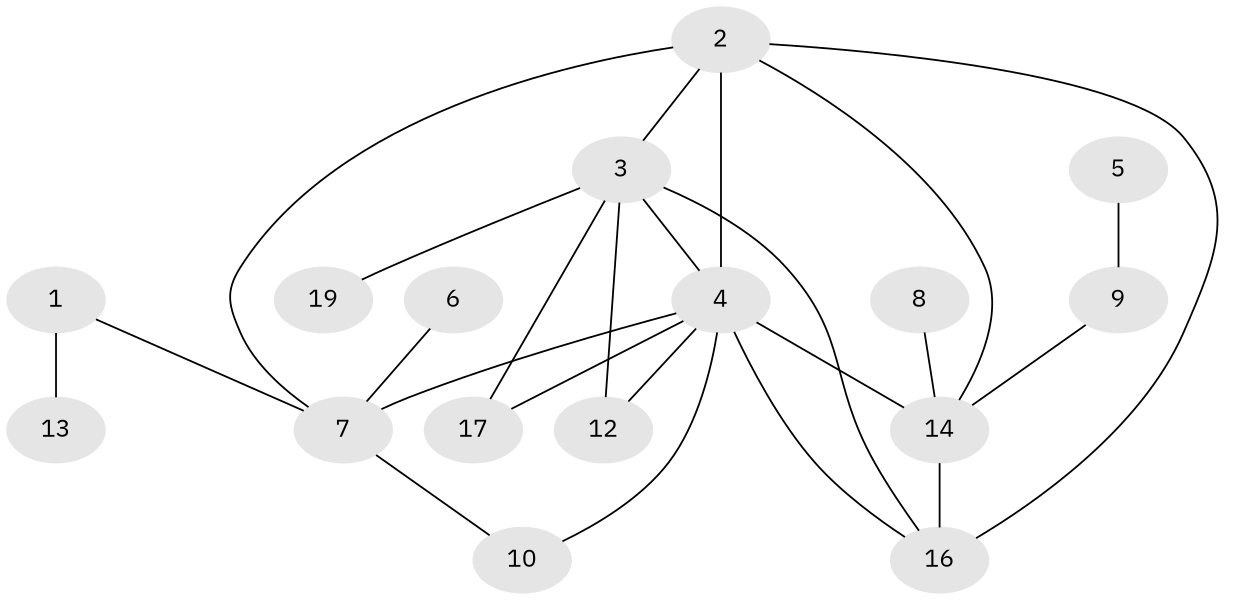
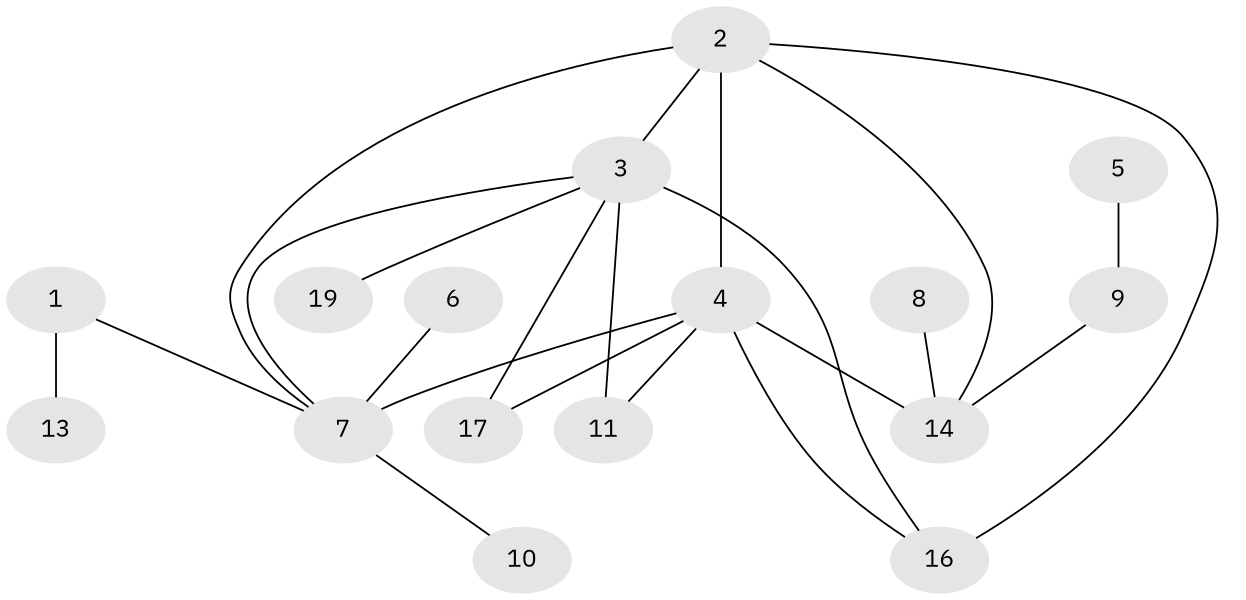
(671, 235) -> (332, 226)
(604, 430) -> (604, 430)
(671, 460) -> none
(940, 495) -> none
